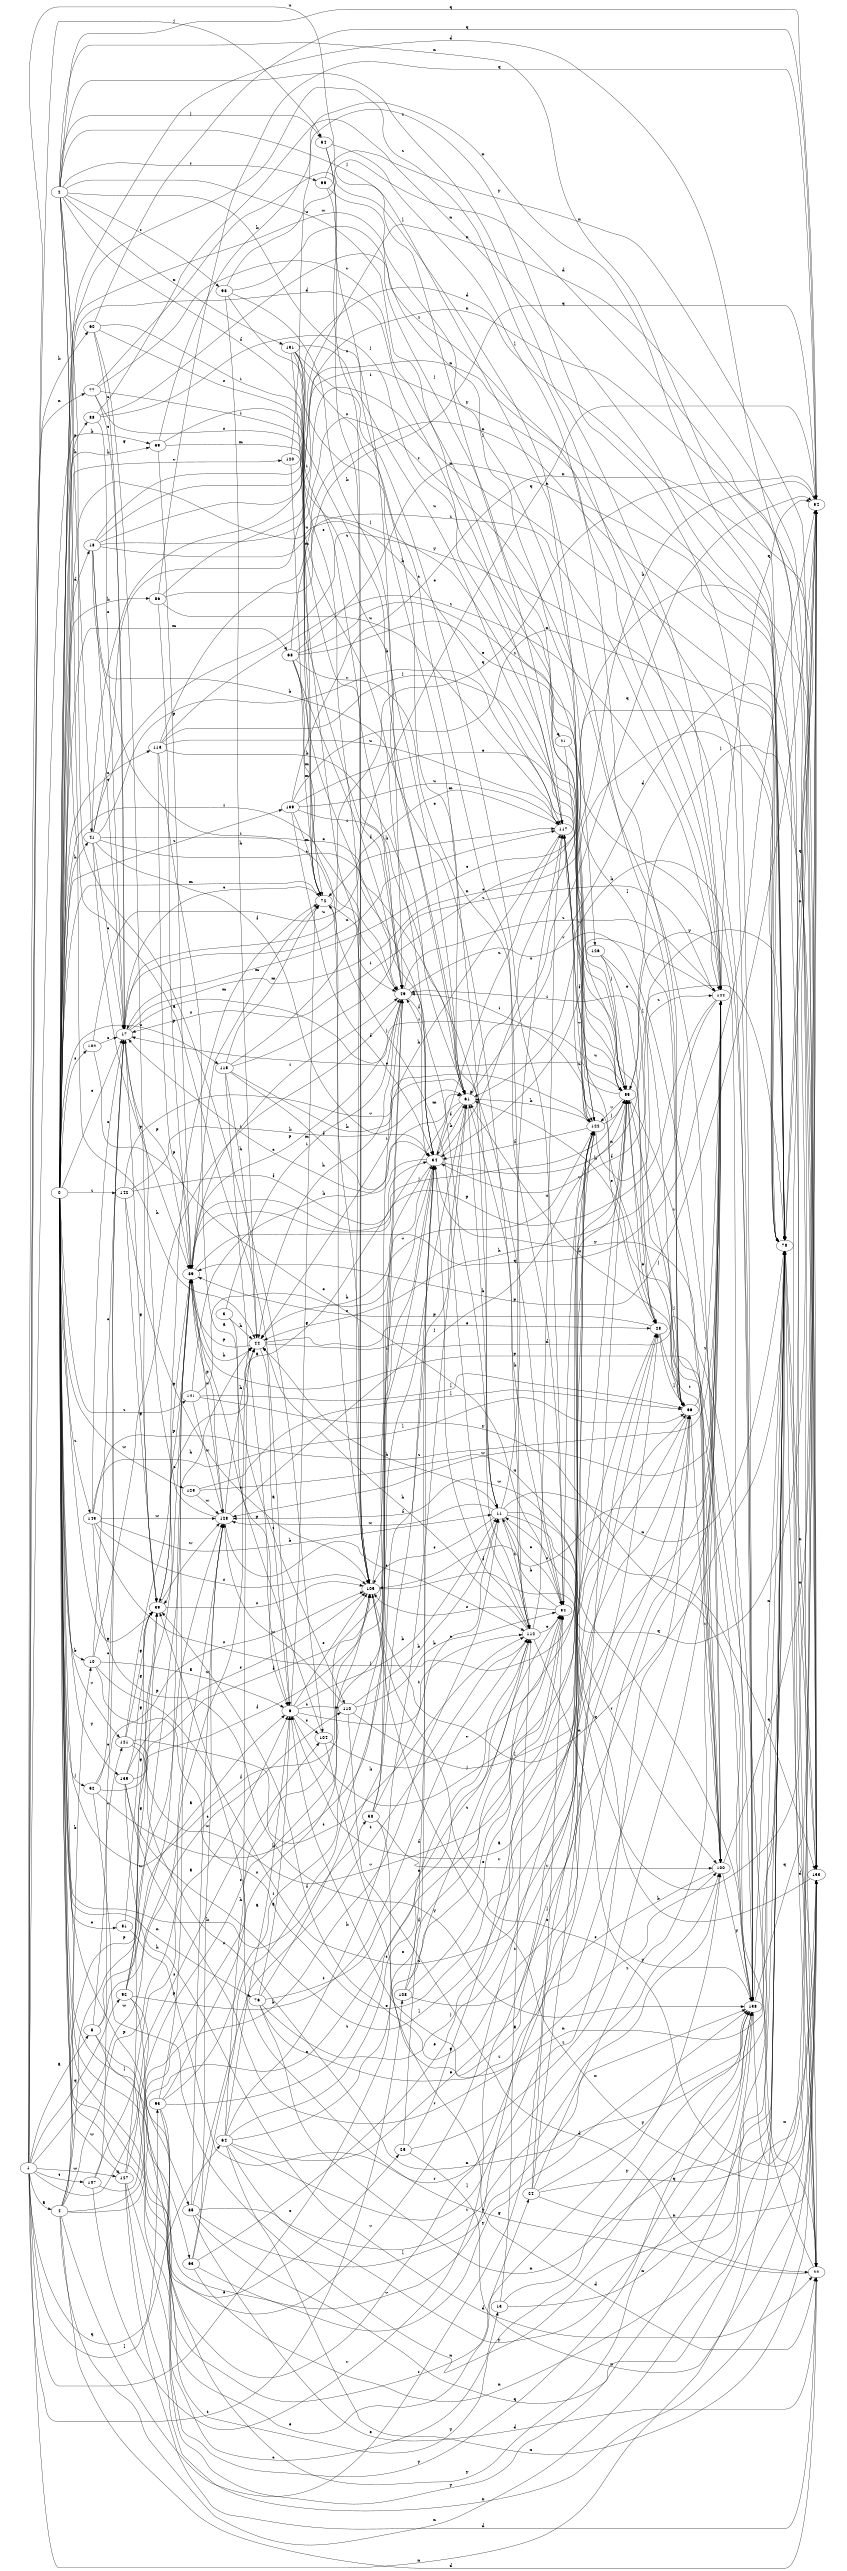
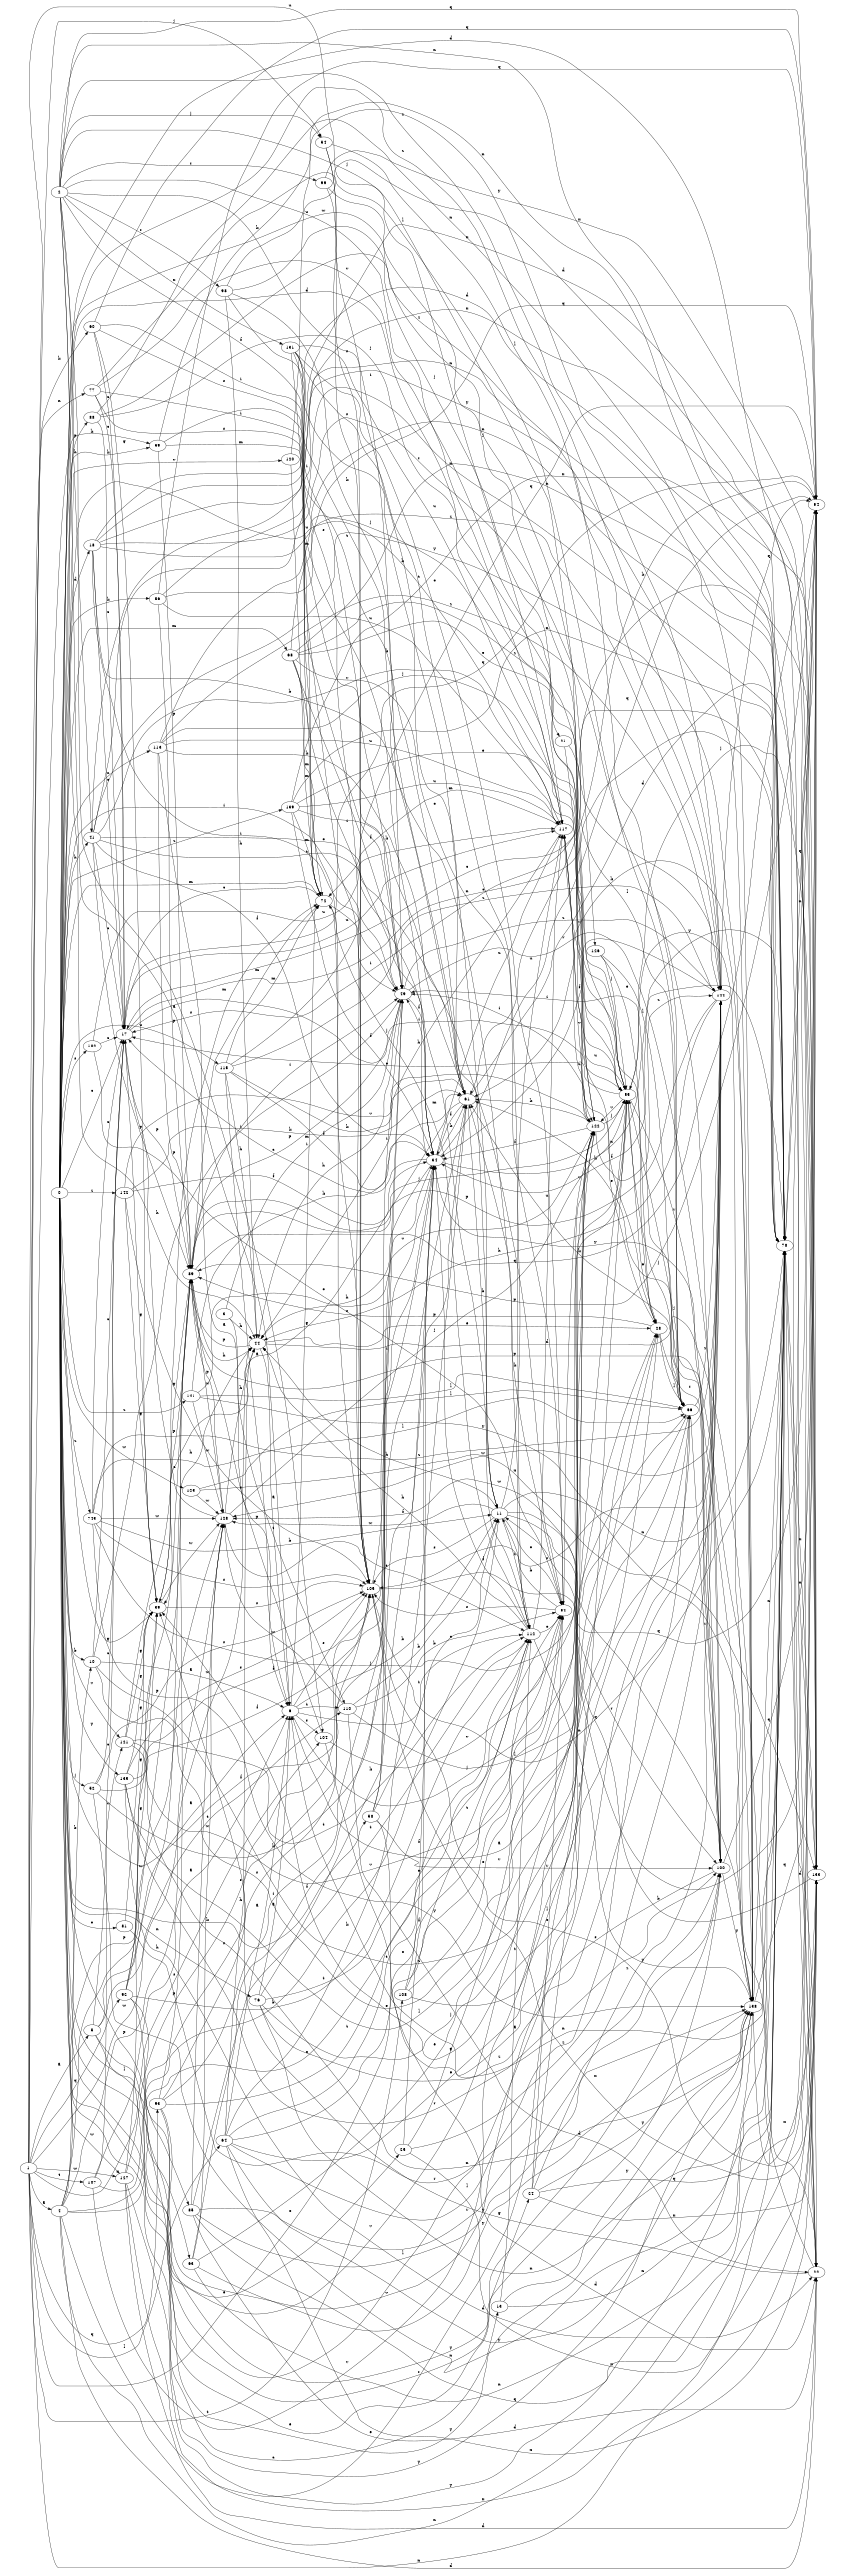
(92, 1519) -> (92, 1519)
(461, 2479) -> (480, 2334)
